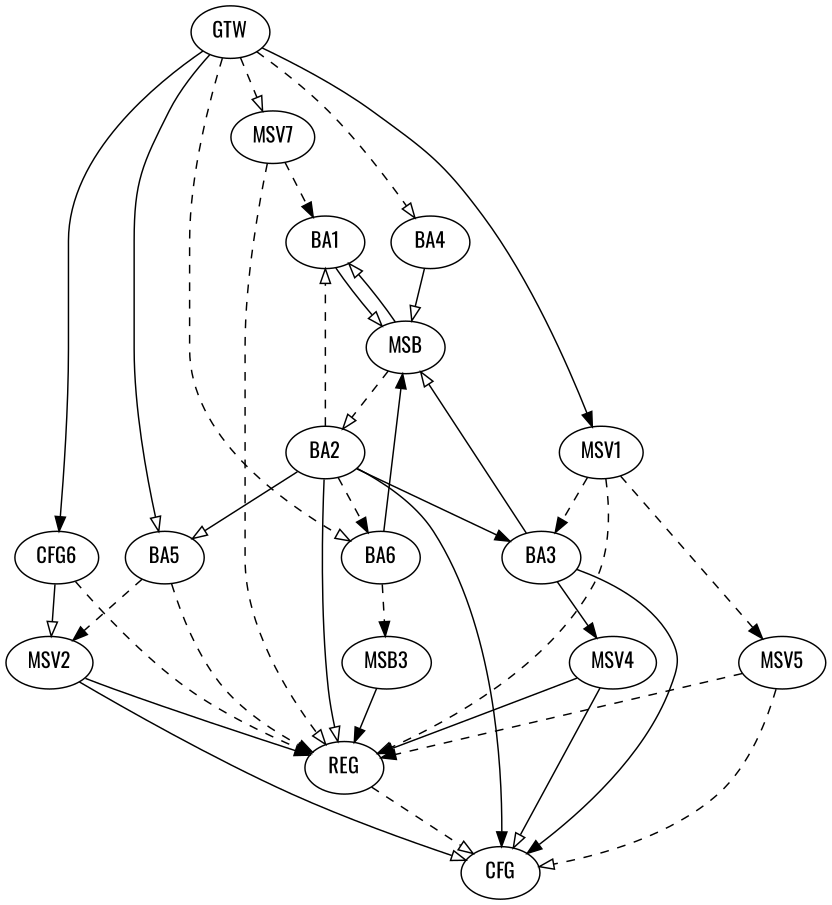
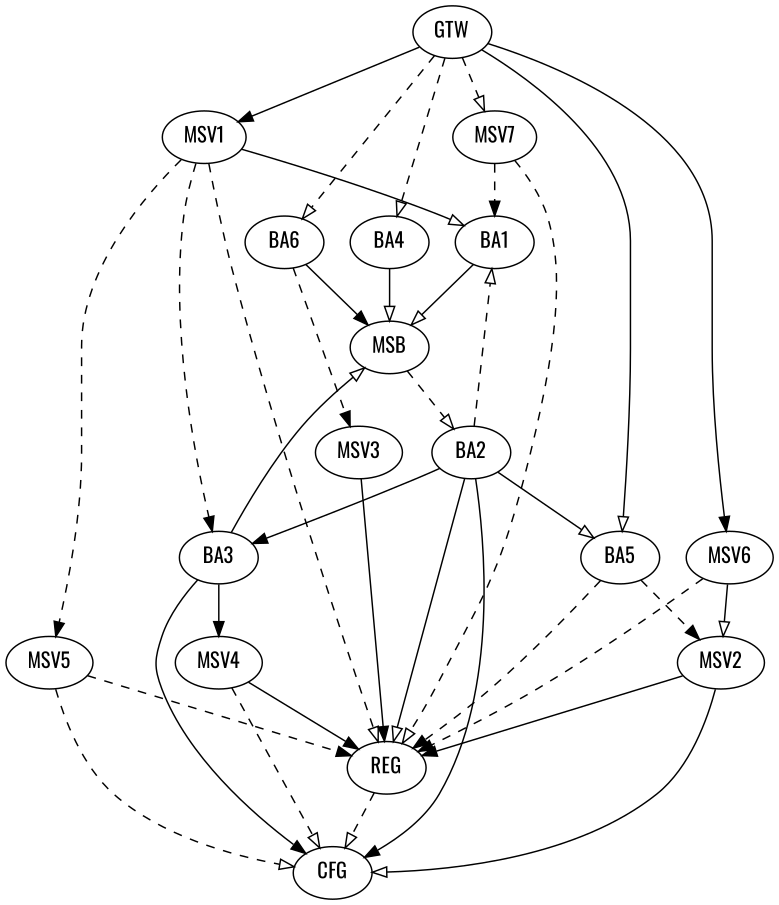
(378, 298) -> (347, 182)
(350, 499) -> none
(57, 558) -> (730, 558)
(387, 663) -> (359, 453)
(560, 761) -> (272, 761)
